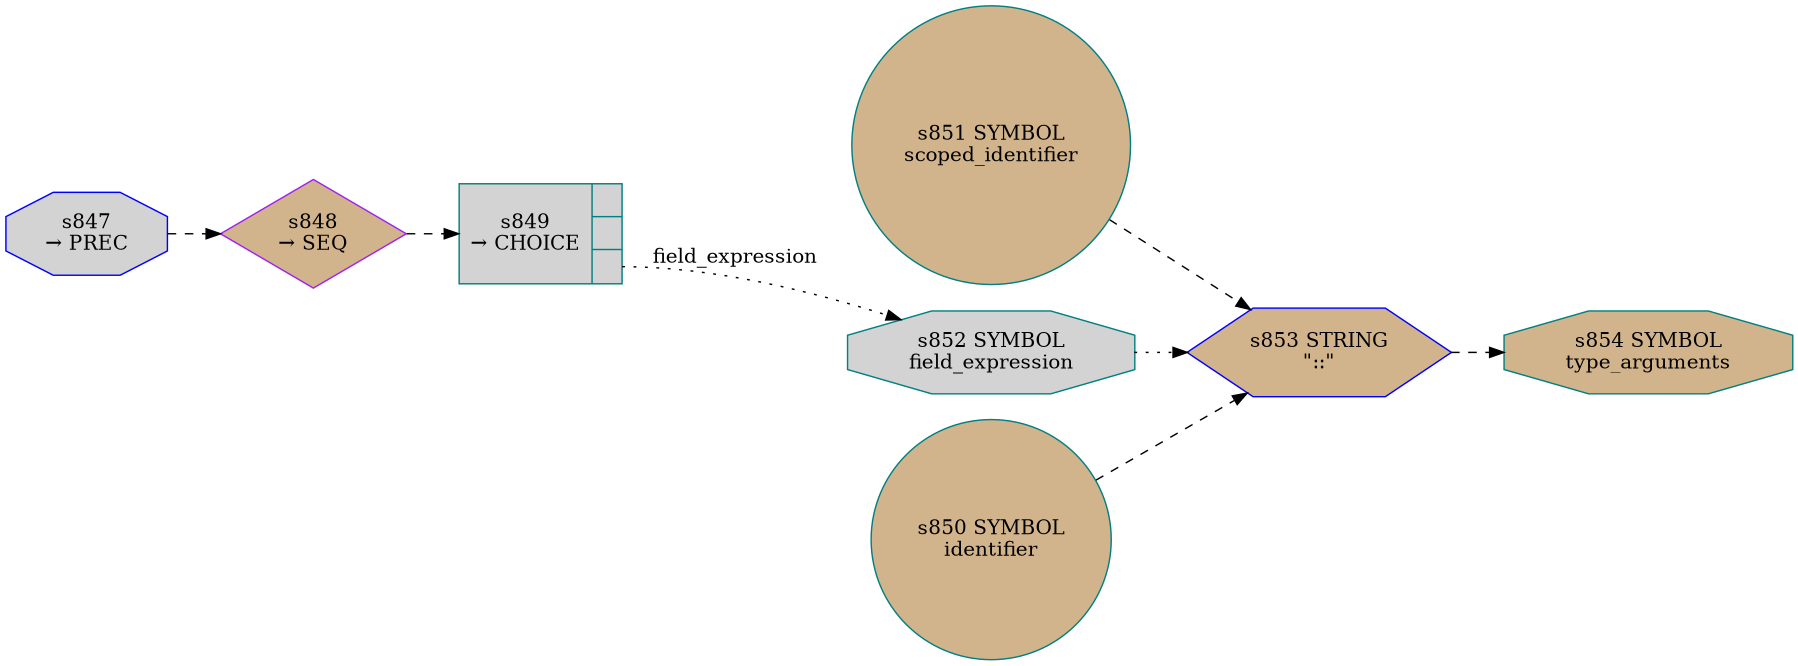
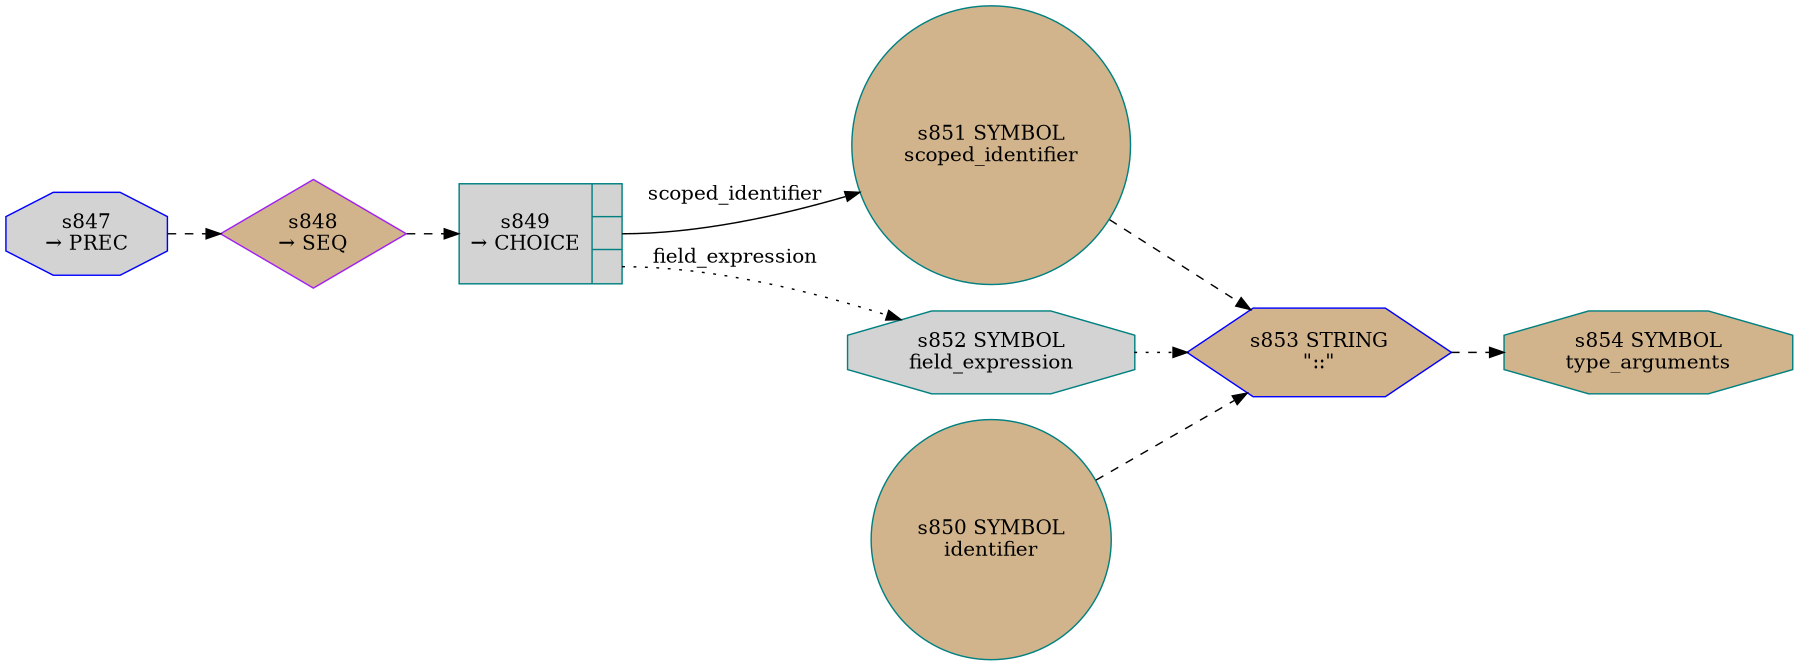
none -> (735, 223)
